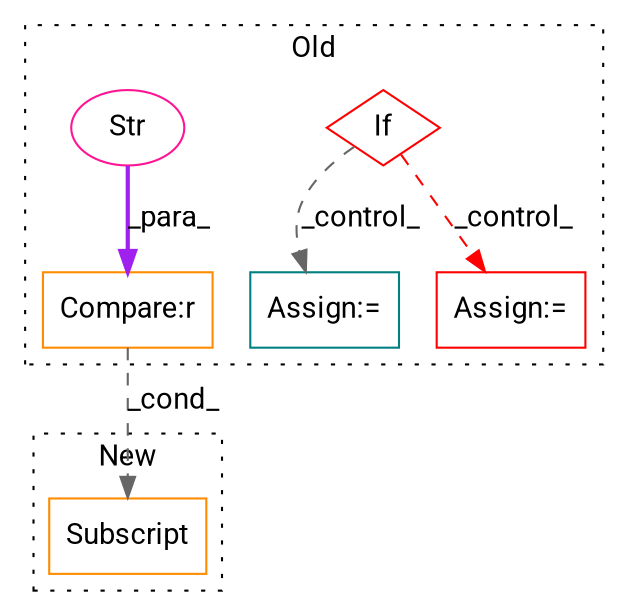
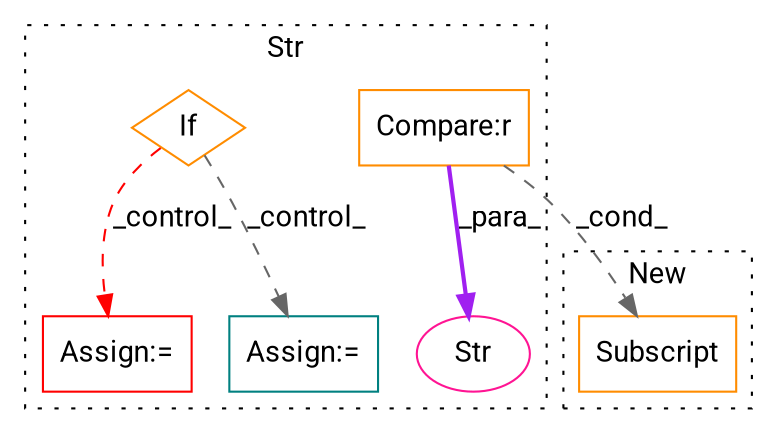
(314, 49) -> (286, 49)
(383, 128) -> (188, 128)
(128, 208) -> (457, 230)
